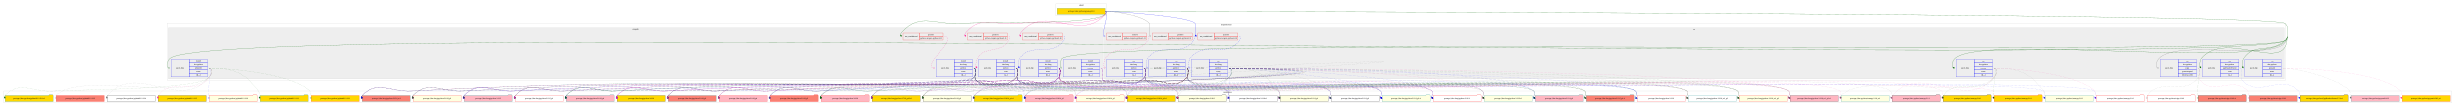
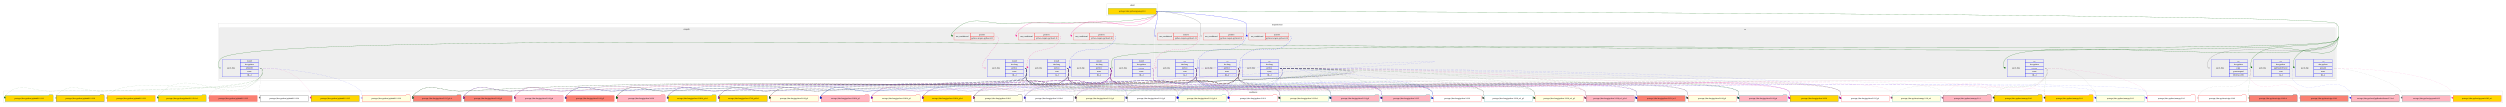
none -> (80, 98)
(794, 98) -> (590, 98)
(947, 98) -> (794, 98)
(1151, 98) -> (947, 98)
(2324, 98) -> (2375, 98)
